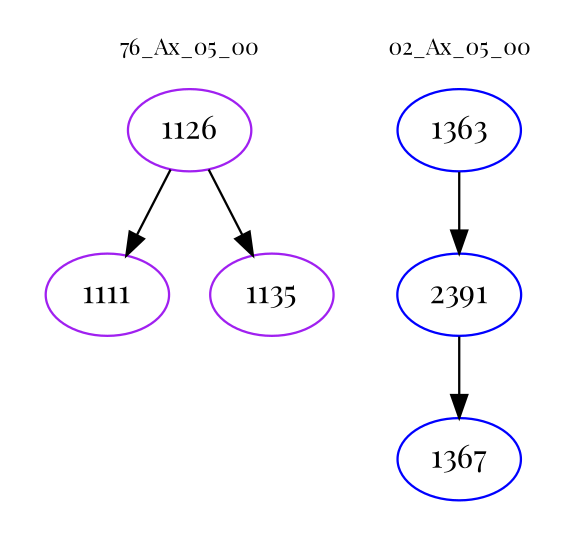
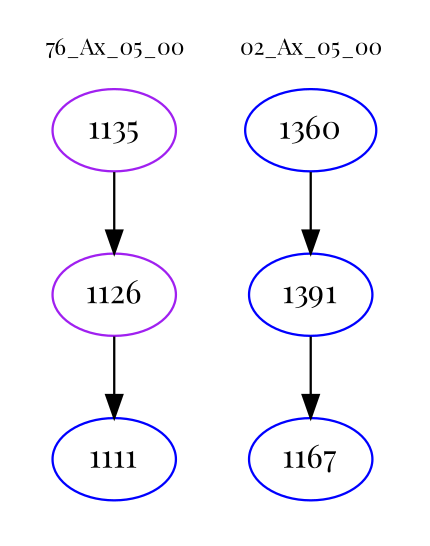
(459, 130) -> (311, 130)
(225, 202) -> (114, 201)
(107, 295) -> (114, 459)
(459, 295) -> (311, 295)
(459, 459) -> (311, 459)
